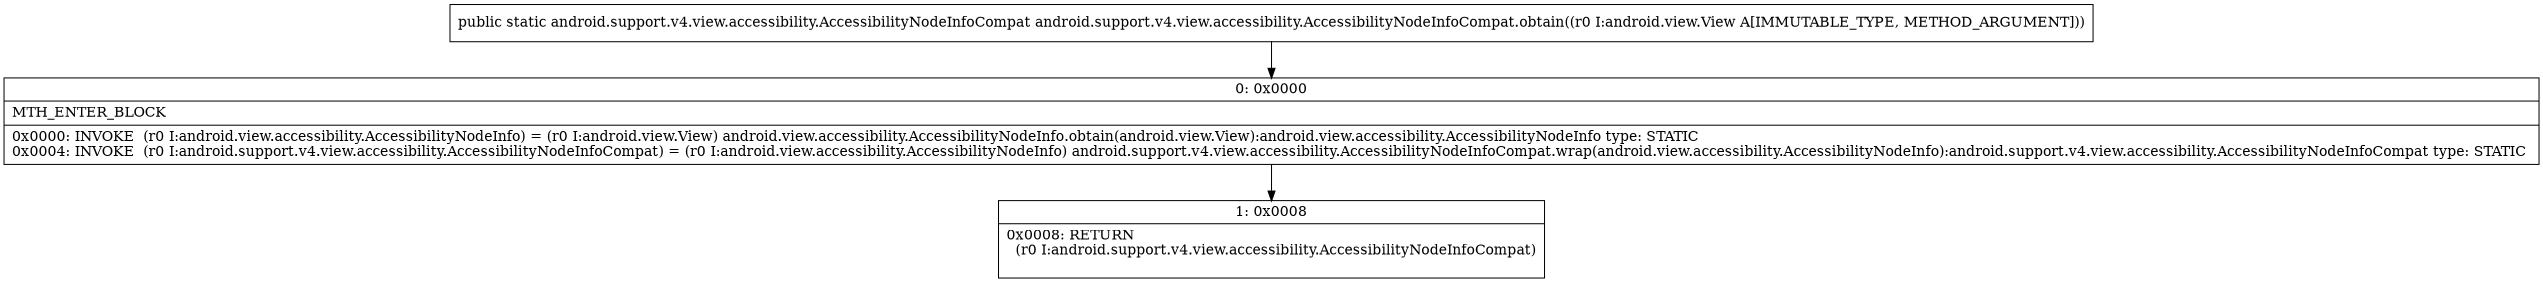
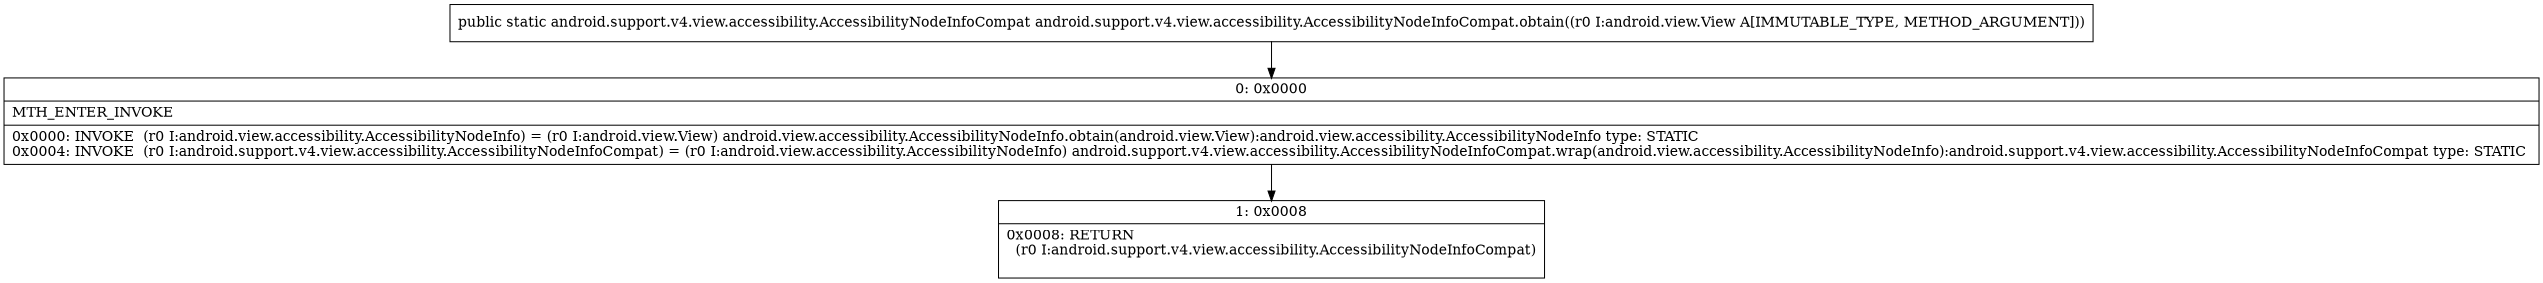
(89, 113) -> (93, 113)
